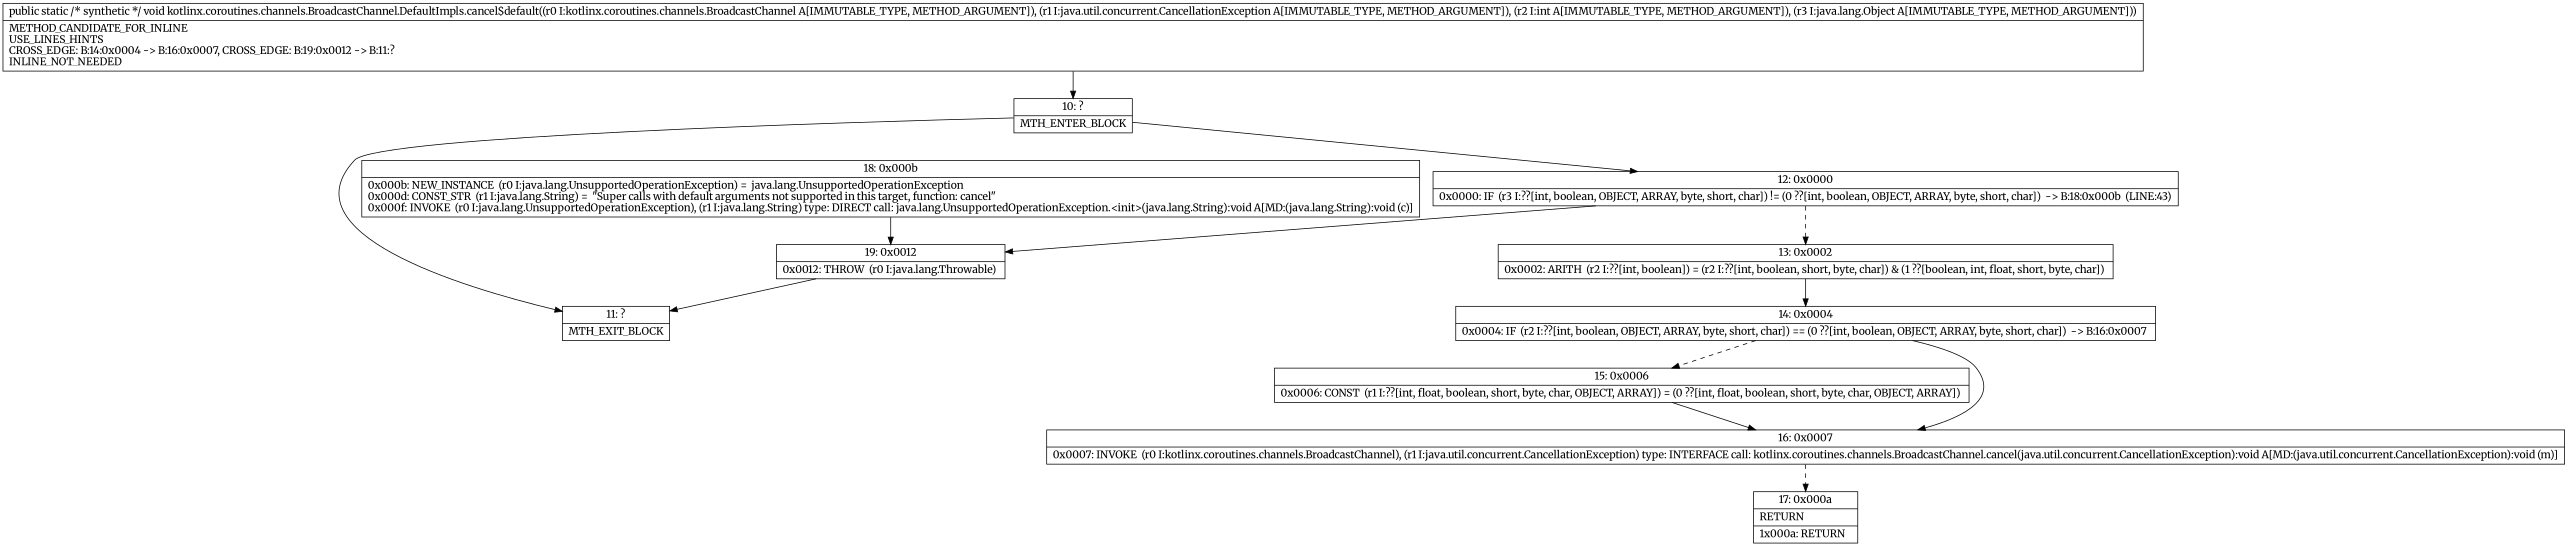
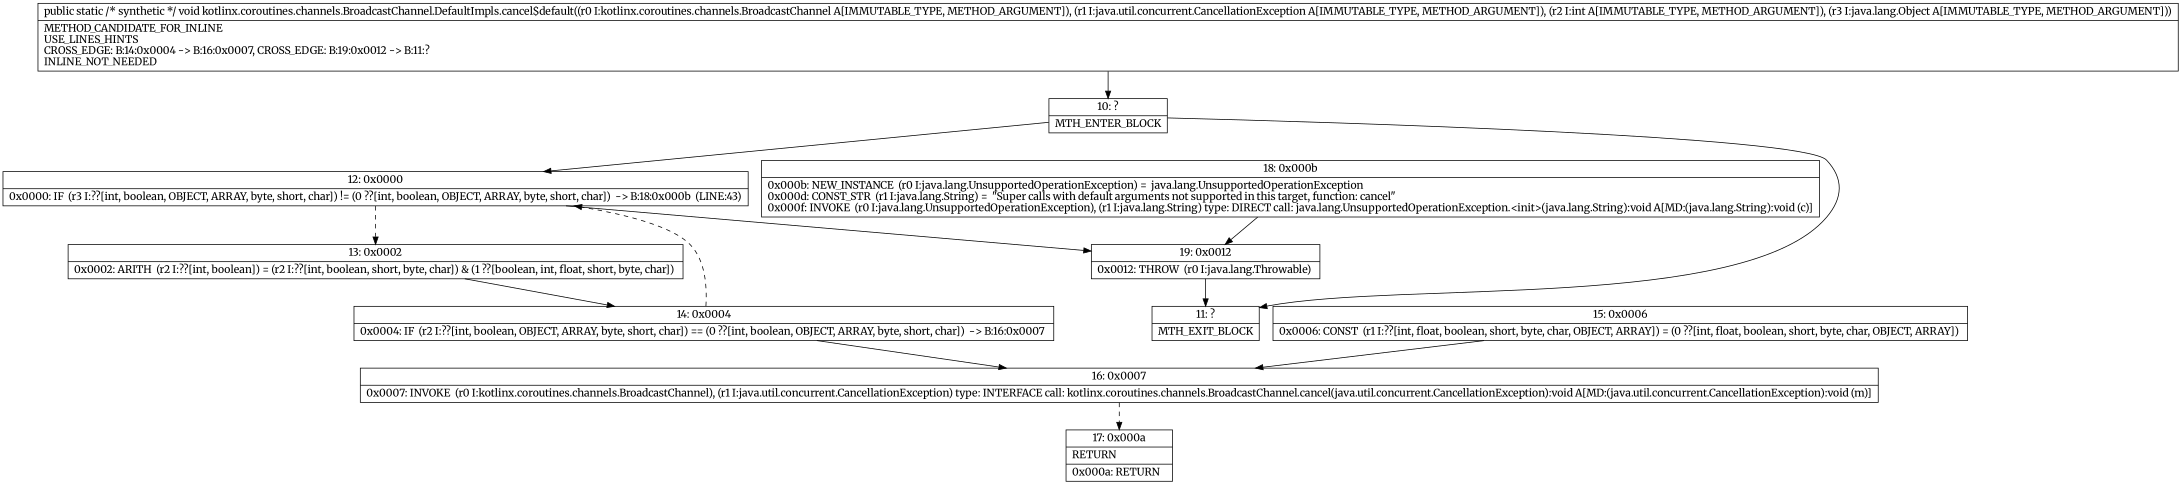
(1717, 353) -> (669, 231)
(1806, 534) -> (1119, 472)
